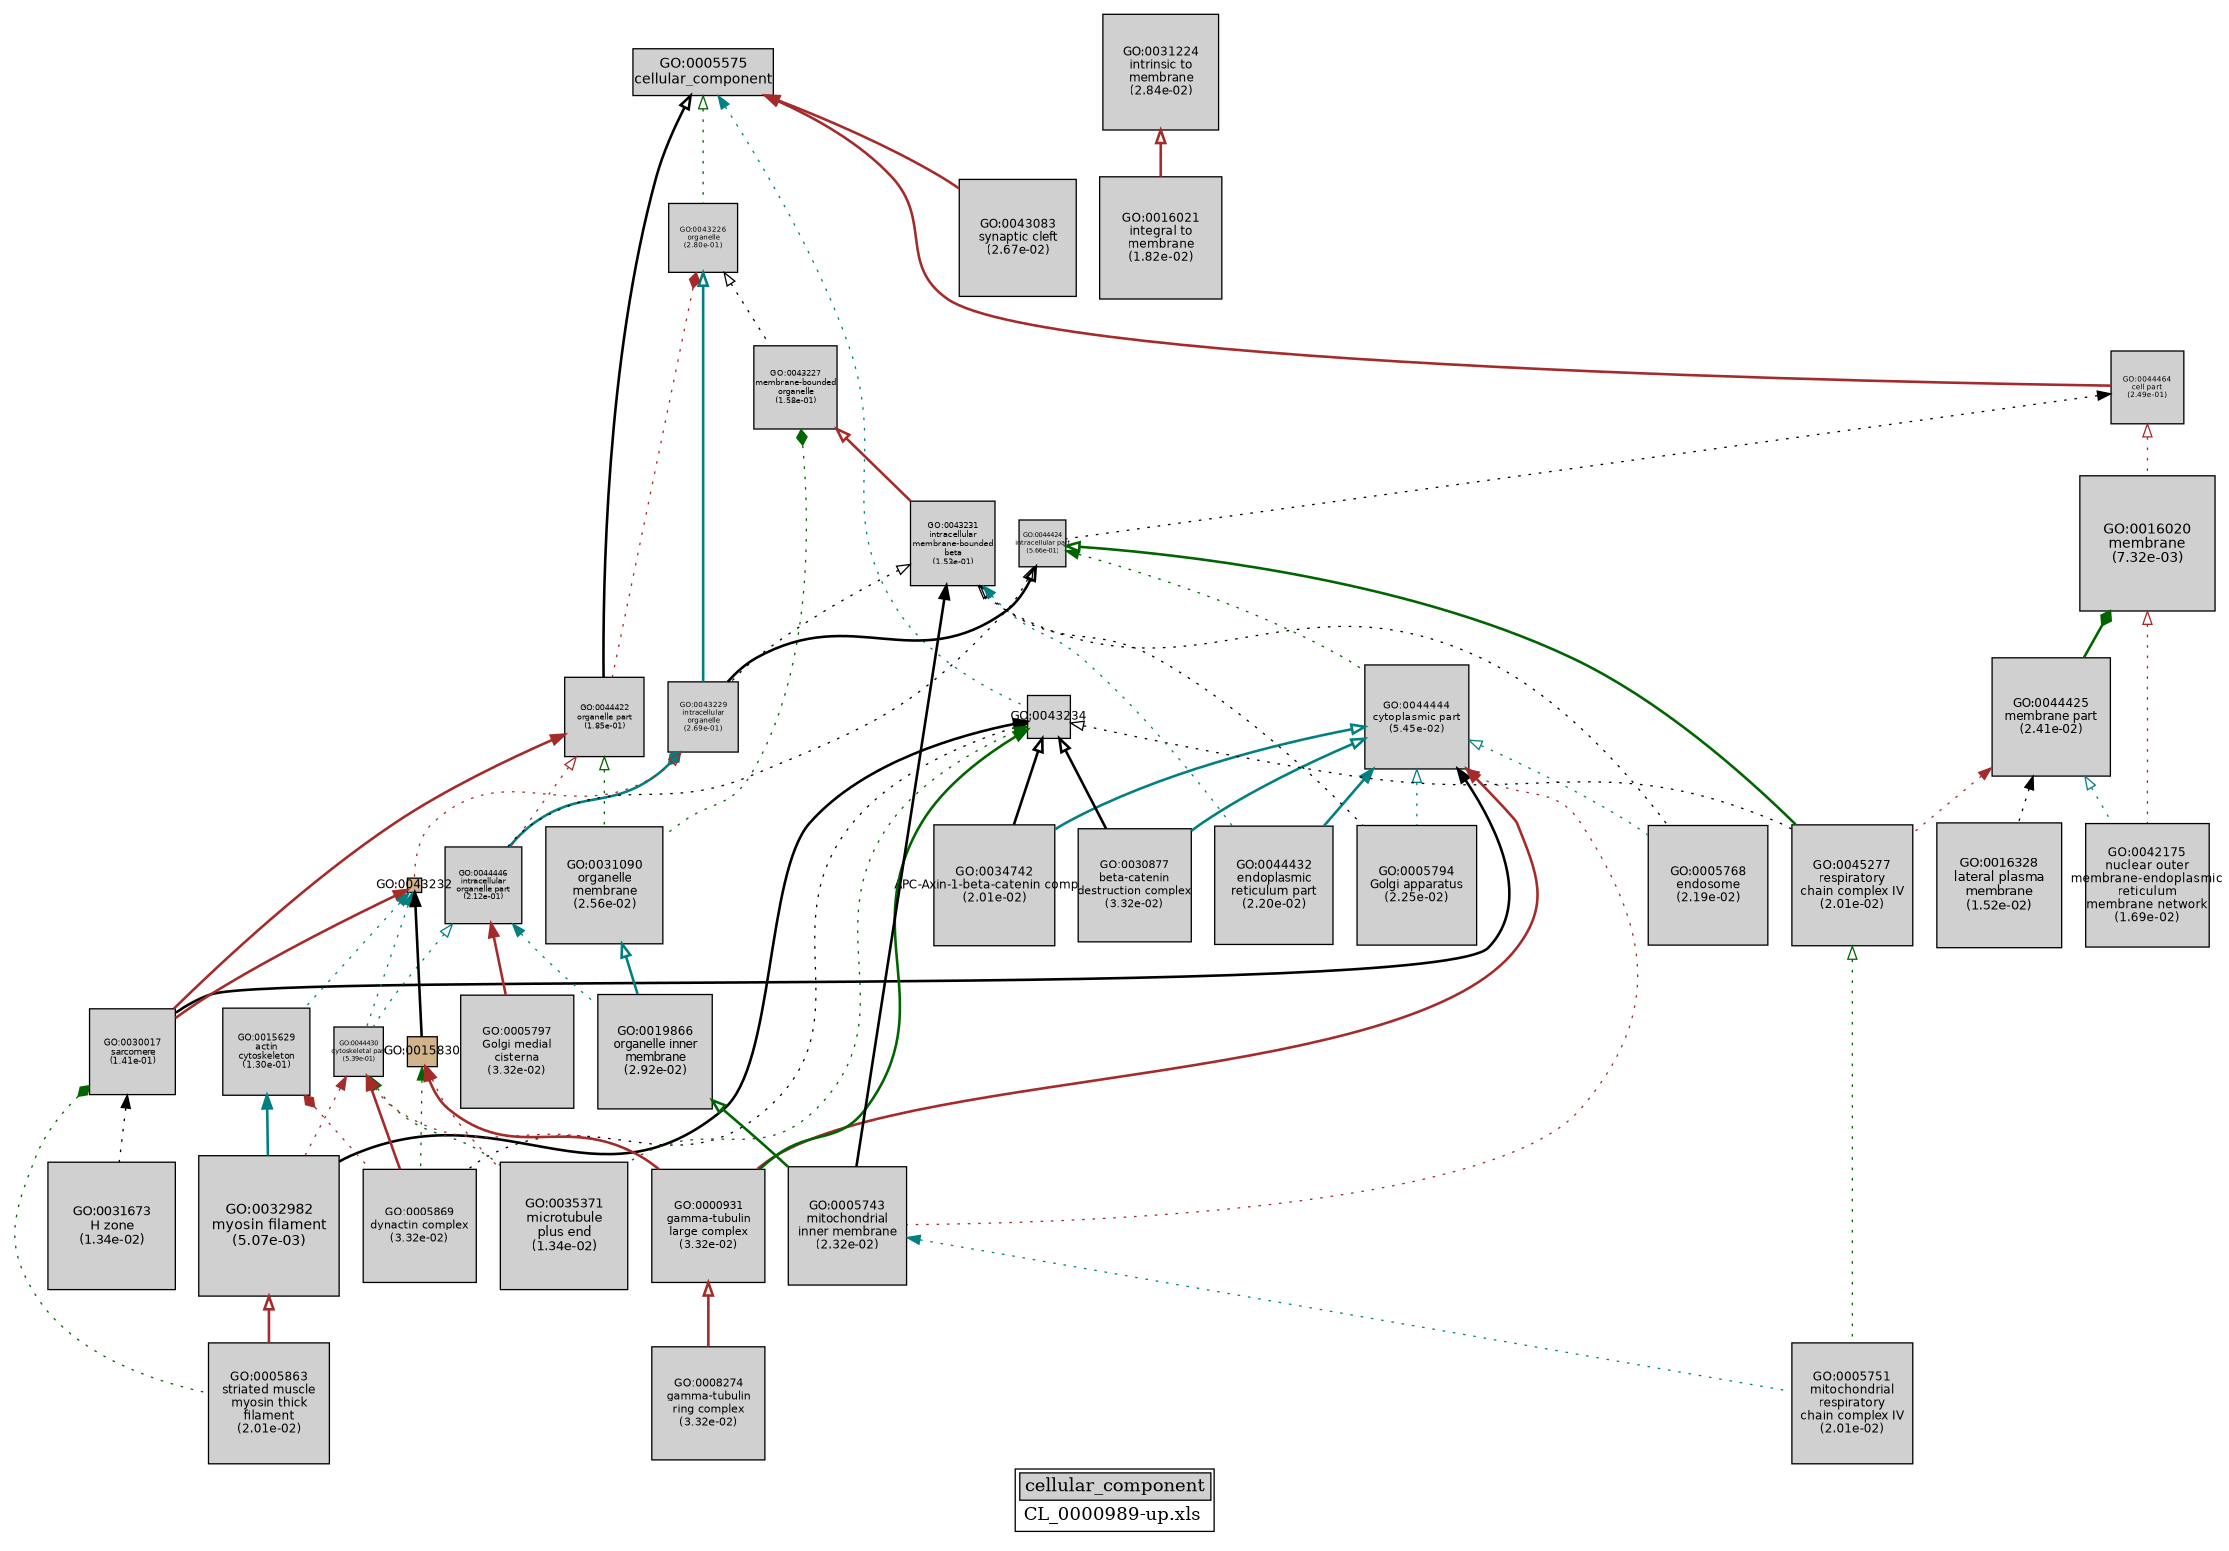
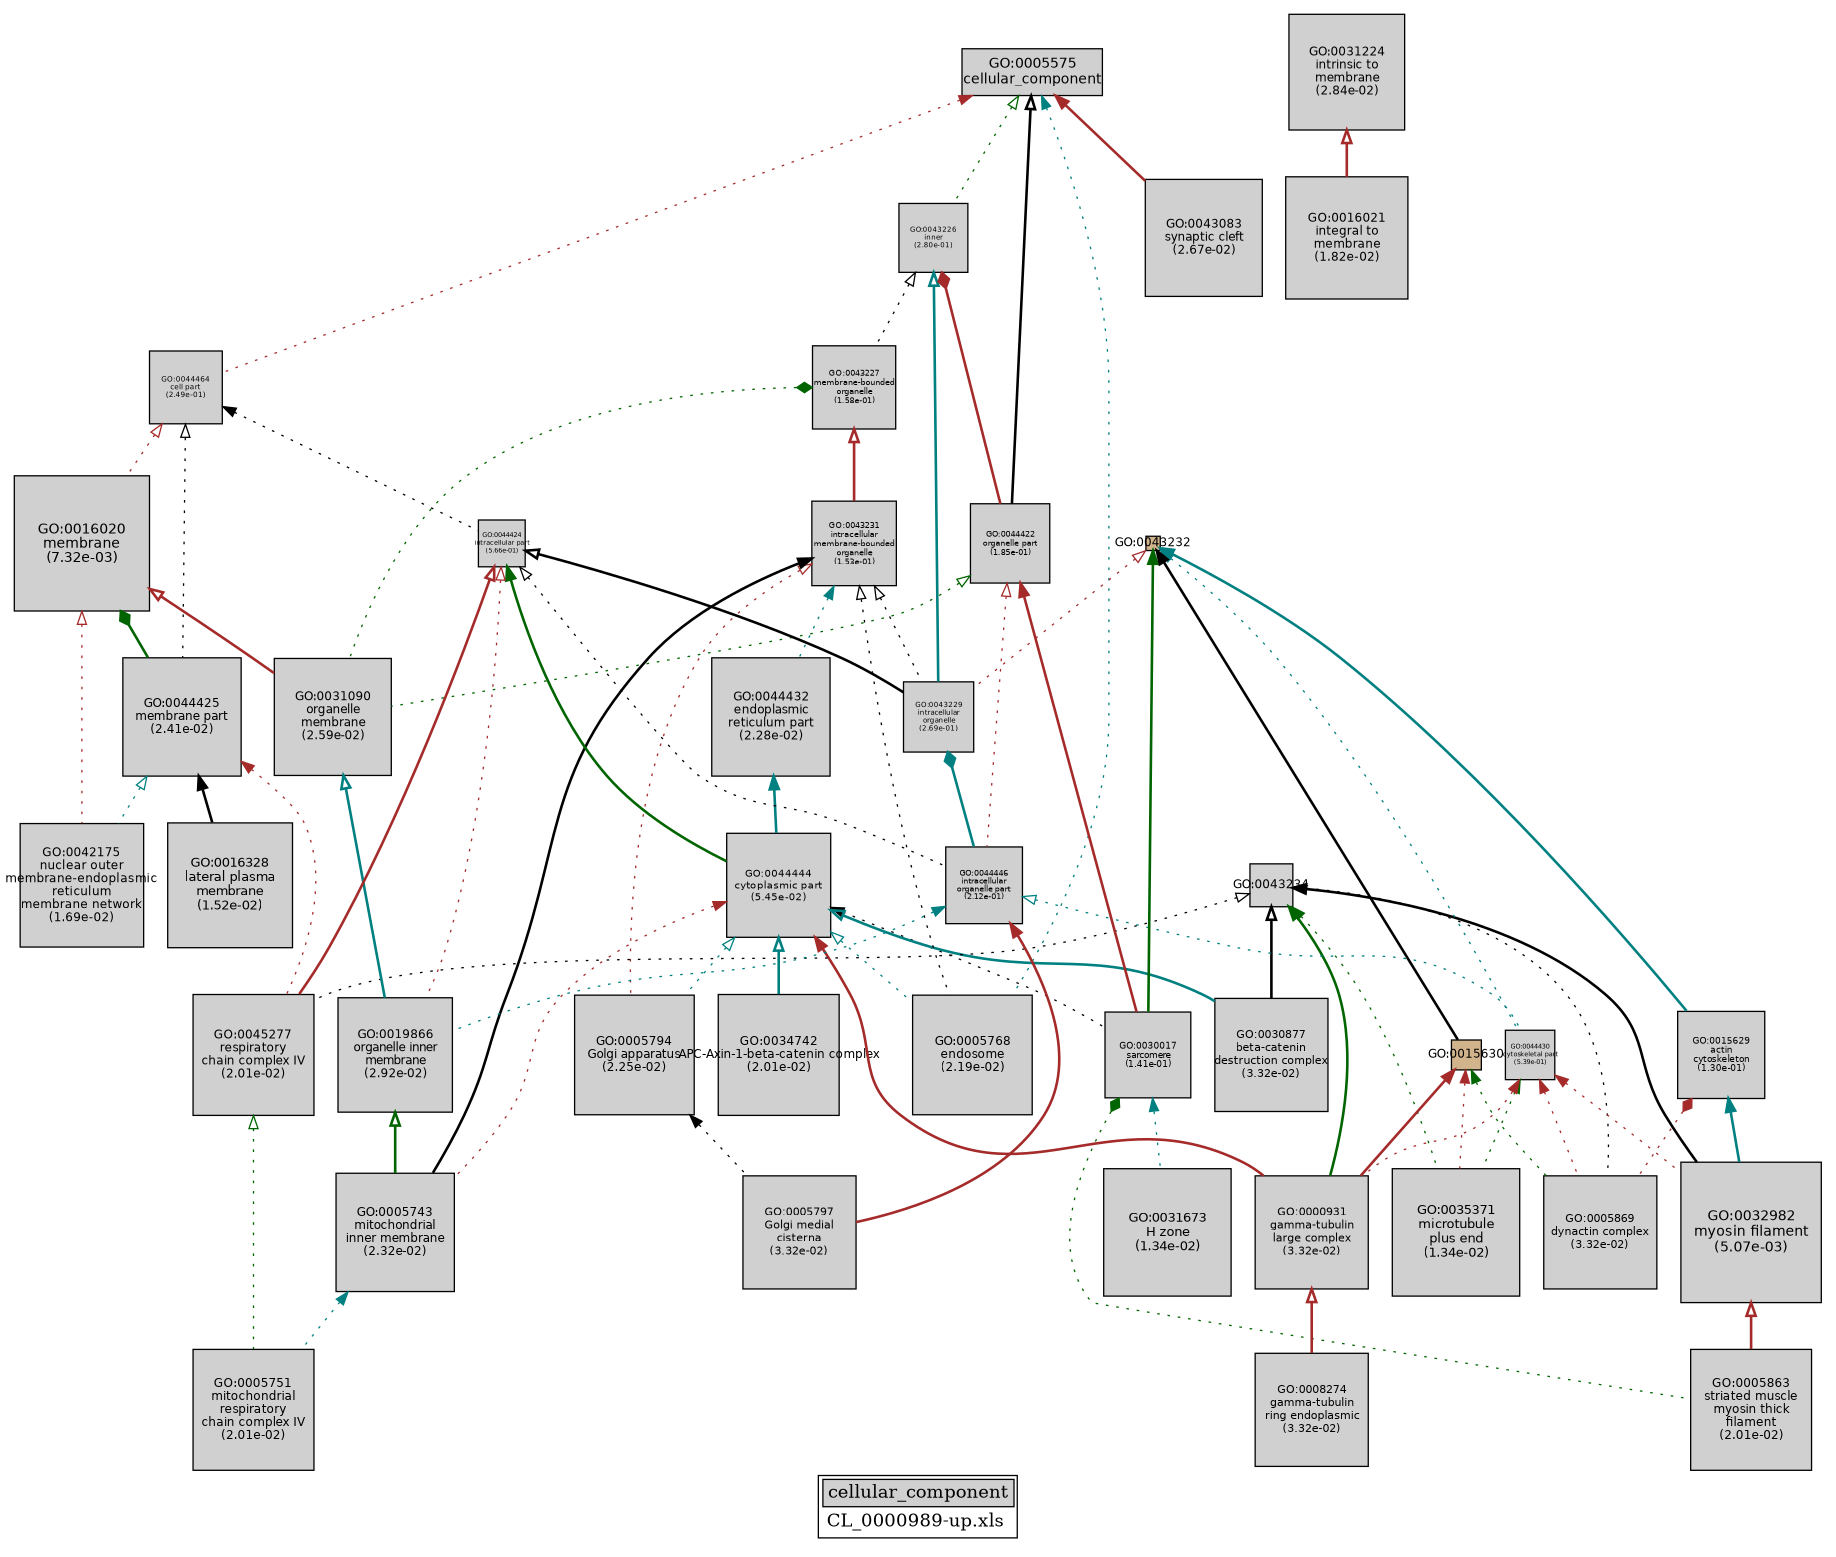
(704, 237) -> (934, 237)
(1388, 360) -> (591, 236)
(864, 428) -> (1109, 557)
(653, 483) -> (973, 396)
none -> (184, 548)
(953, 553) -> (855, 553)
(1226, 603) -> (580, 739)
(1466, 617) -> (406, 792)
none -> (218, 634)
(1192, 681) -> (658, 756)
(1026, 788) -> none
none -> (480, 792)
(523, 792) -> (1055, 623)
(1348, 798) -> (775, 814)
(2024, 806) -> (207, 806)
(605, 904) -> (333, 736)
(1274, 904) -> (772, 736)
(283, 953) -> (1151, 788)
(352, 955) -> (1452, 756)
(922, 981) -> (976, 966)
(422, 1052) -> (1466, 1055)
(386, 1129) -> (1561, 1134)
(122, 1135) -> (1156, 1132)
none -> (723, 1150)
(709, 1409) -> (1312, 1415)
